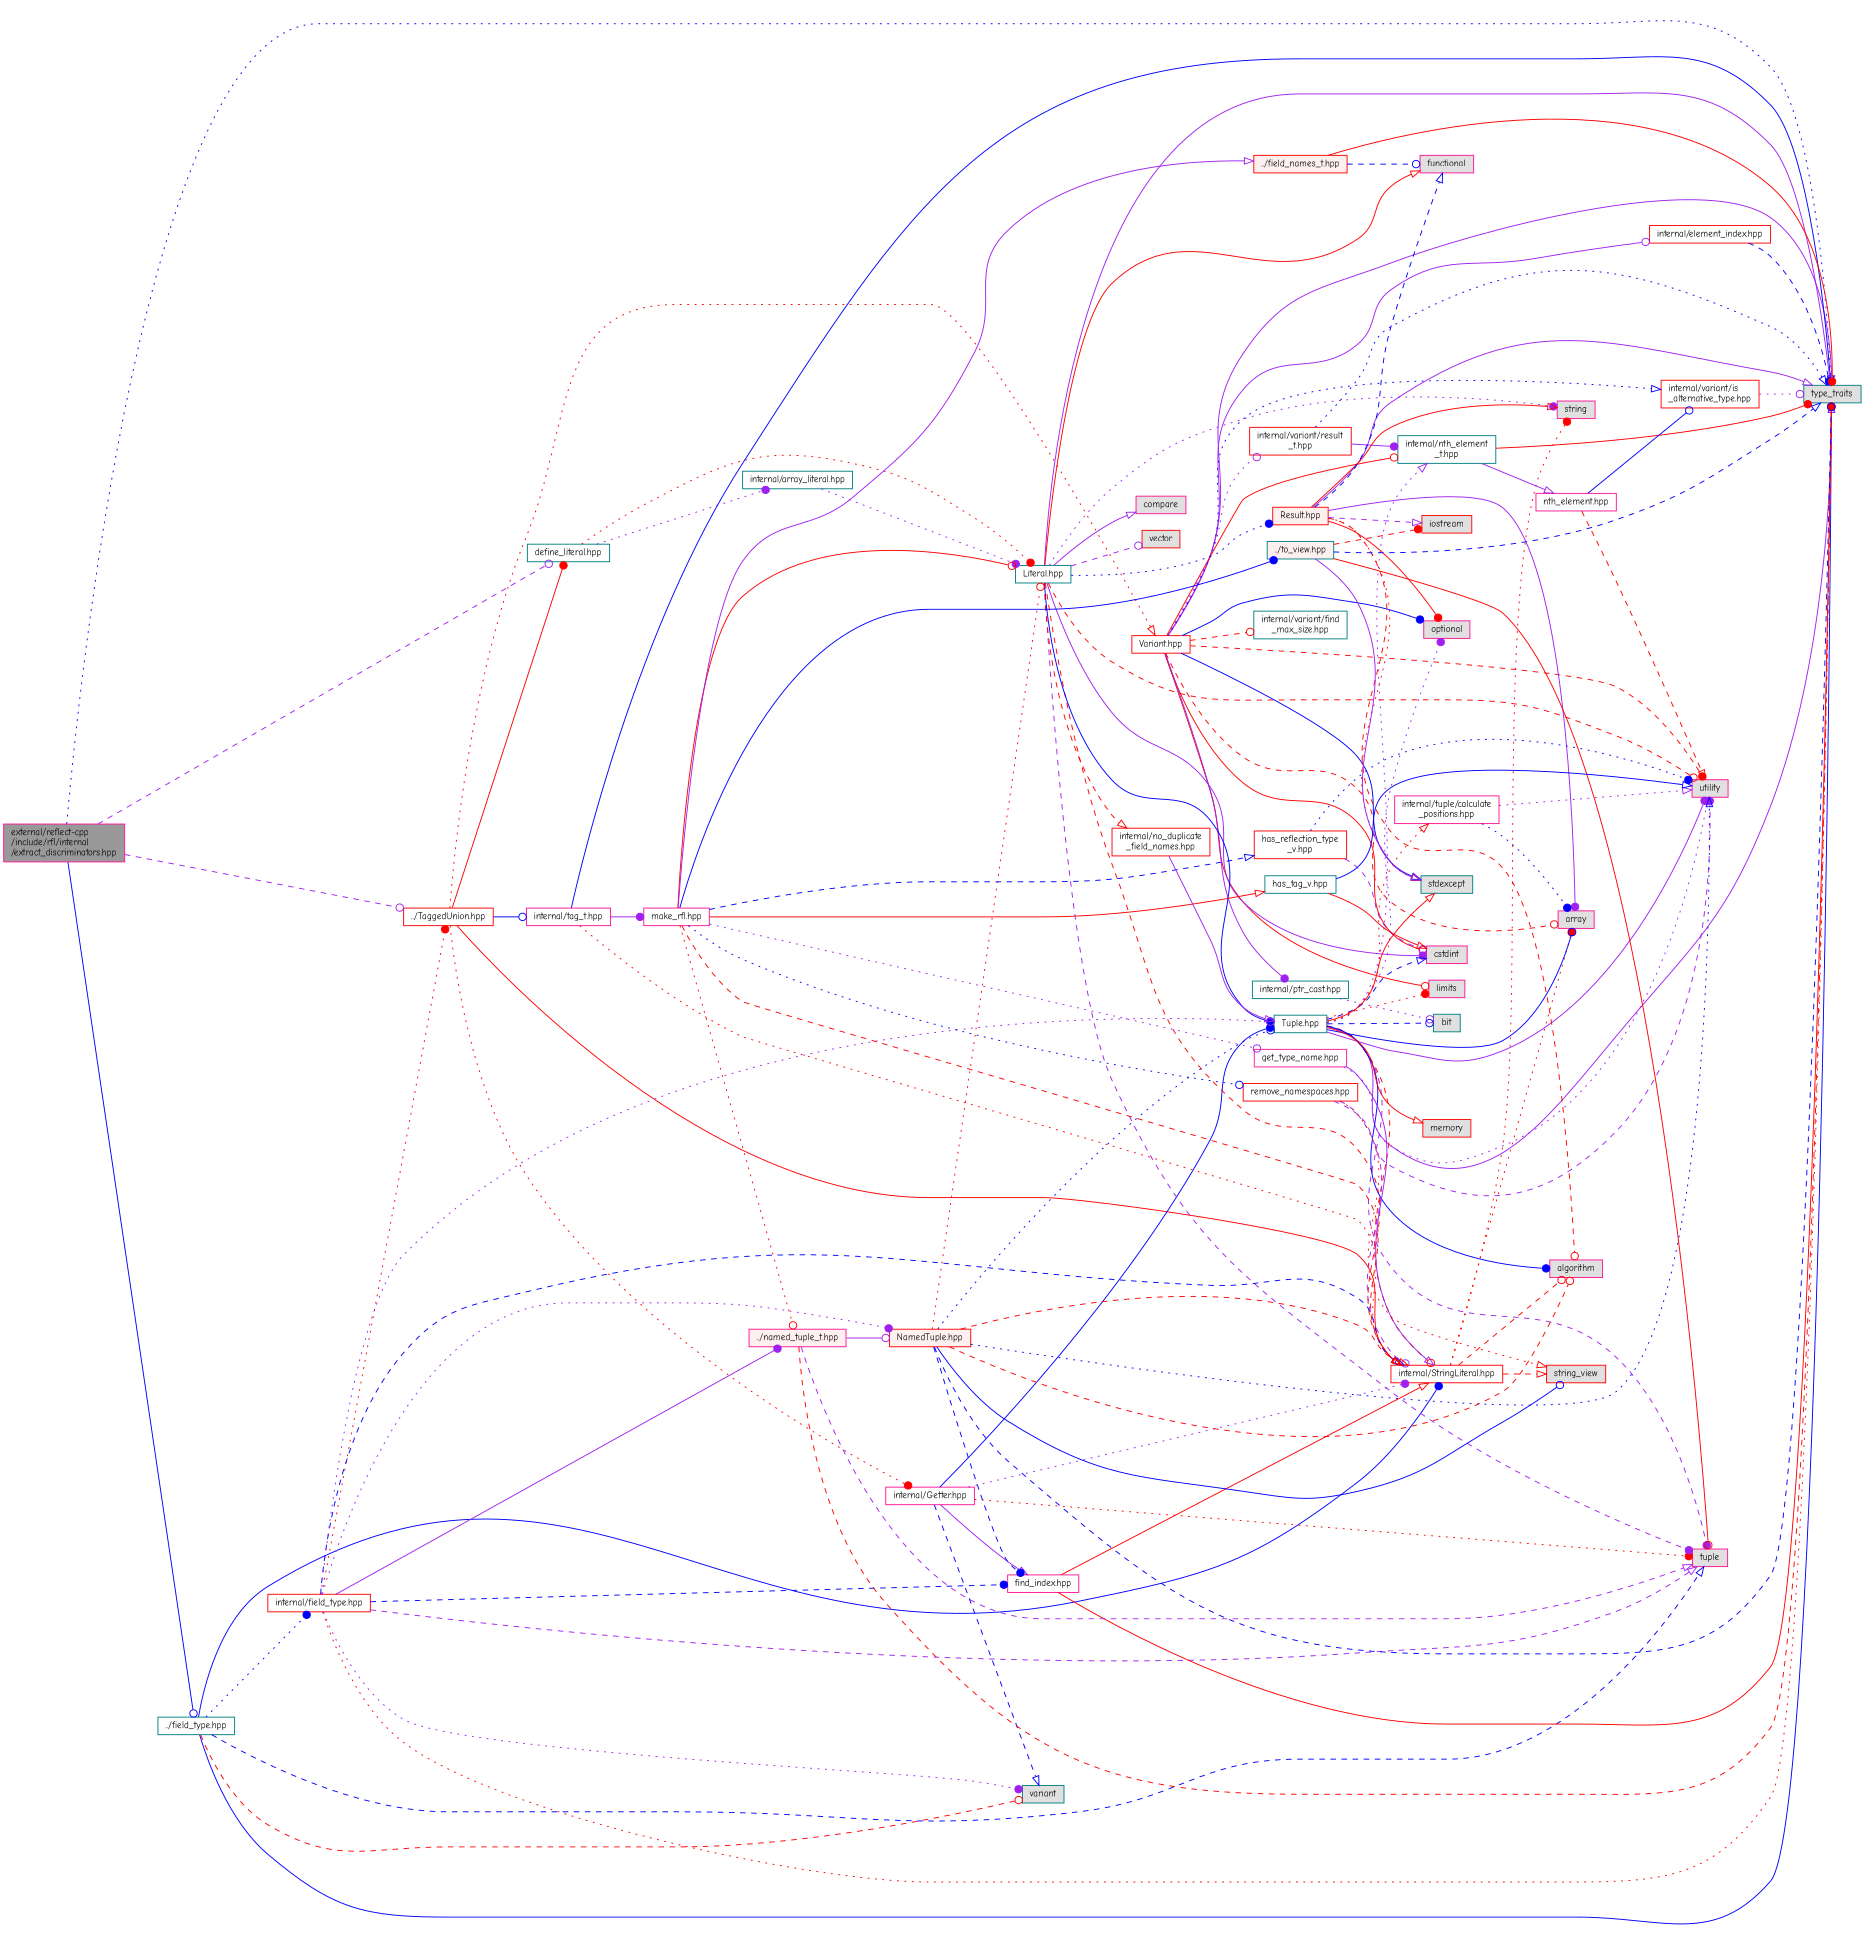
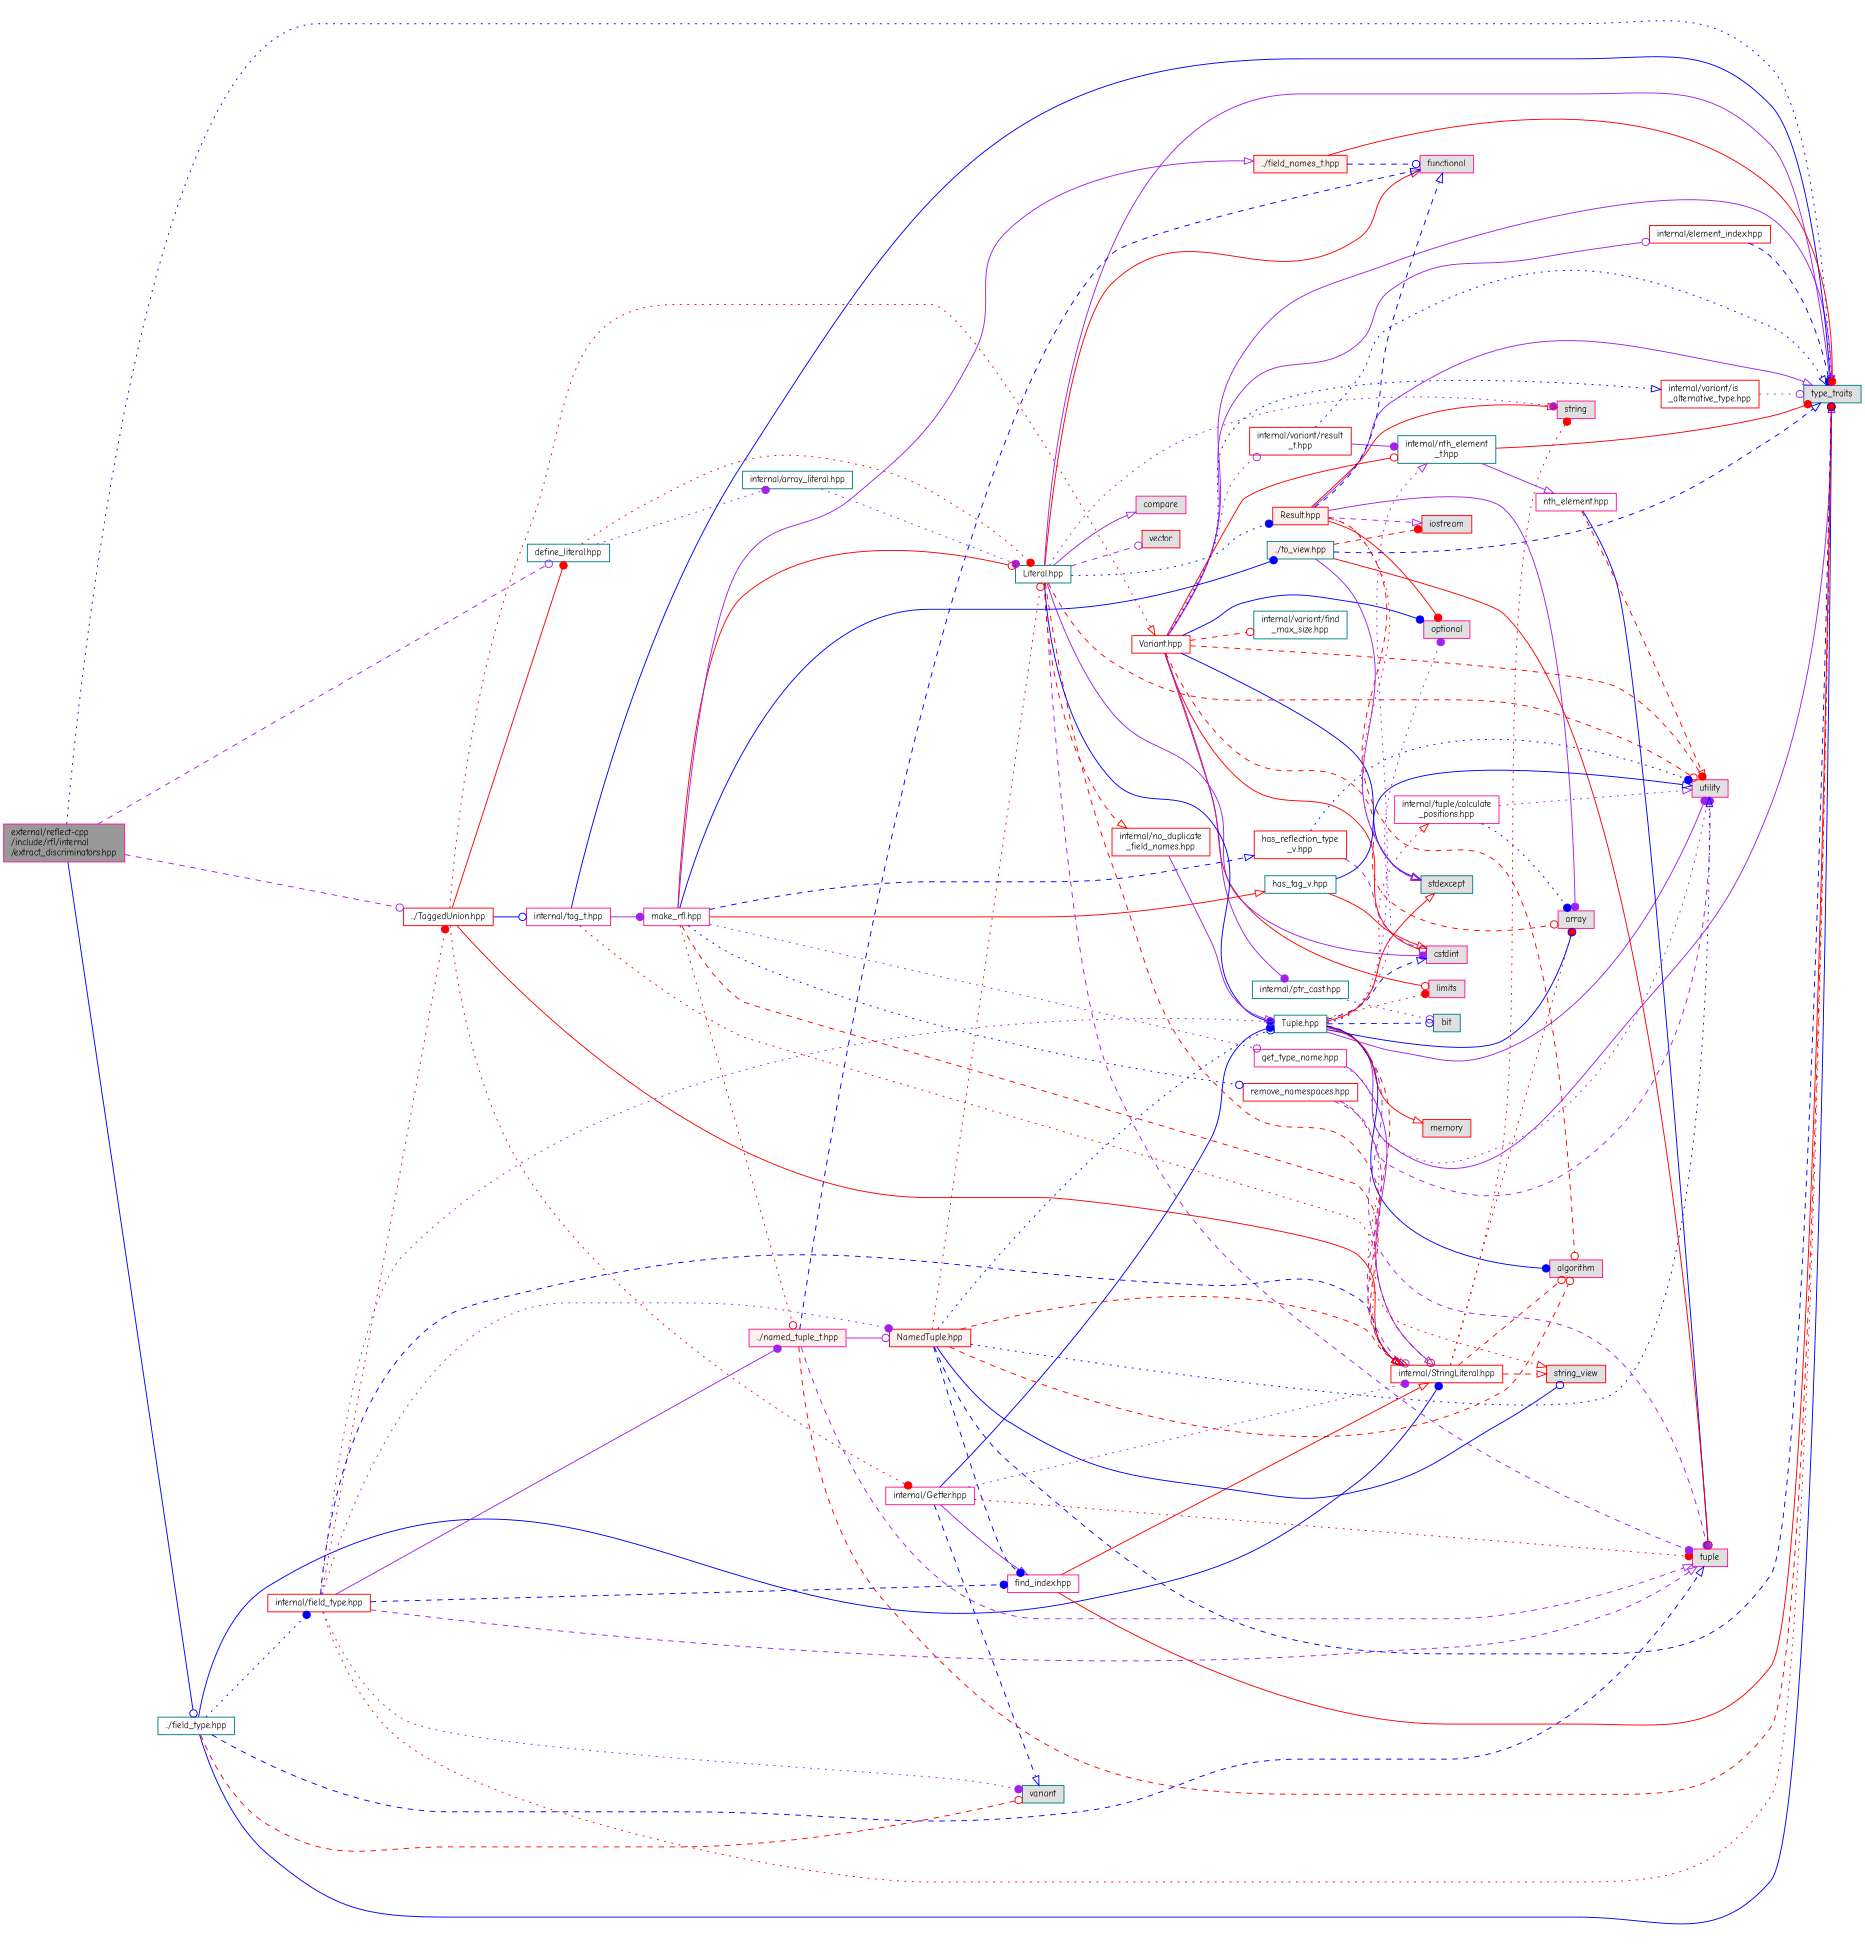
(1637, 453) -> (1666, 1022)
none -> (946, 625)
